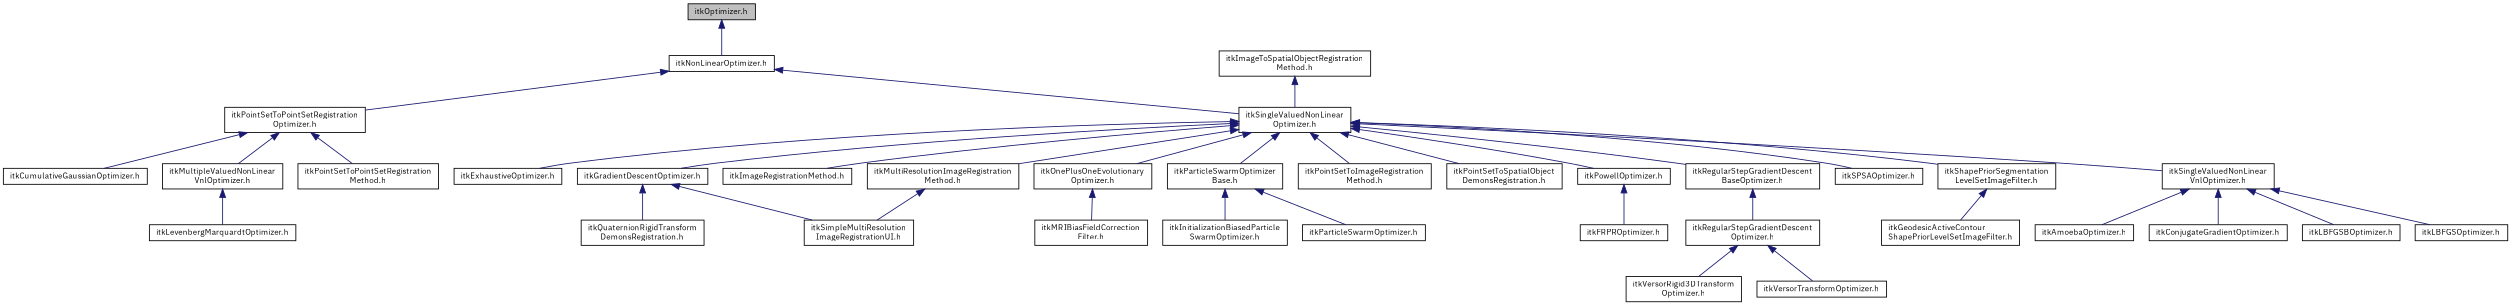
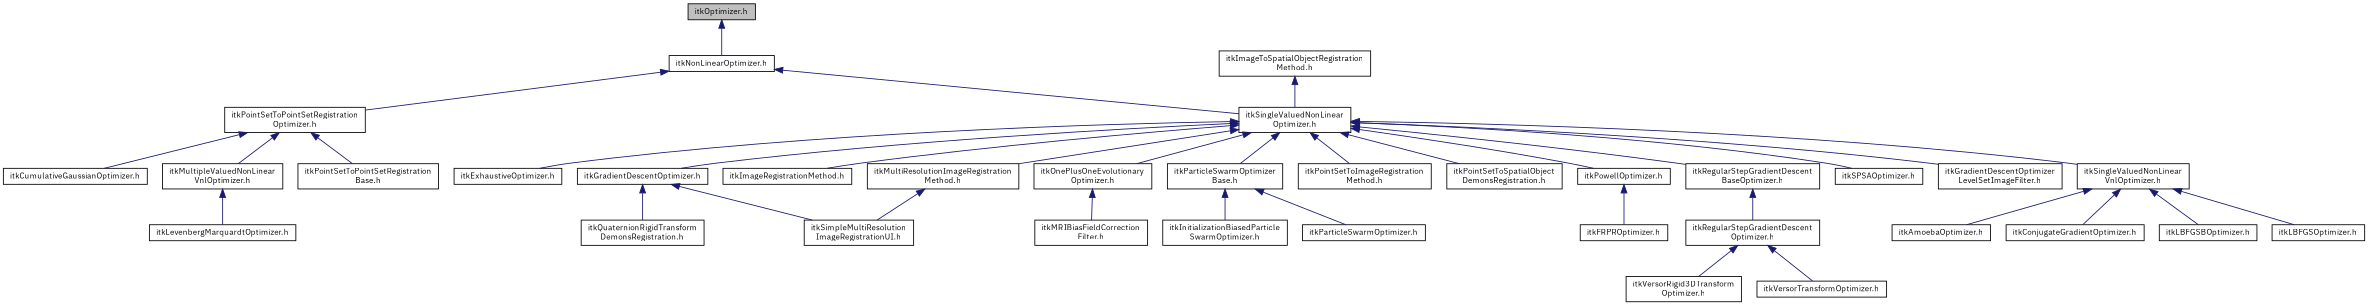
(368, 176) -> (368, 176)
(1997, 176) -> (2000, 176)
(1951, 233) -> none
